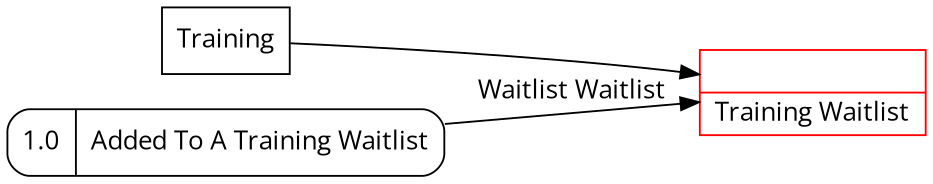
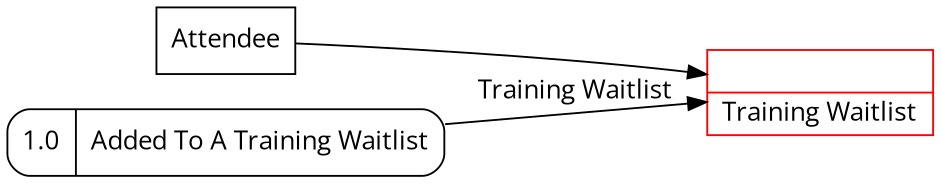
(226, 41) -> (226, 41)
(572, 92) -> (576, 92)
